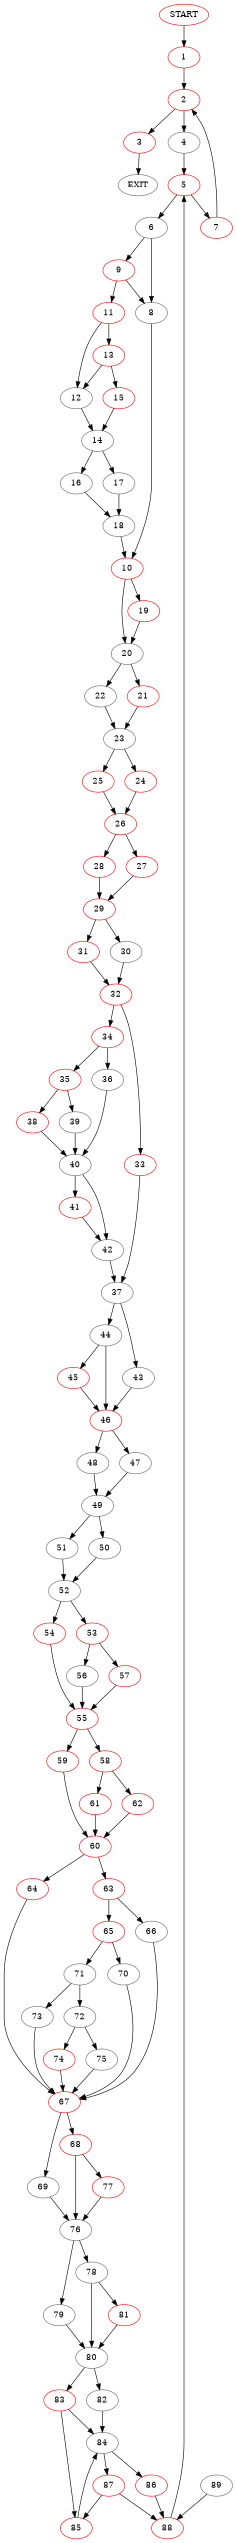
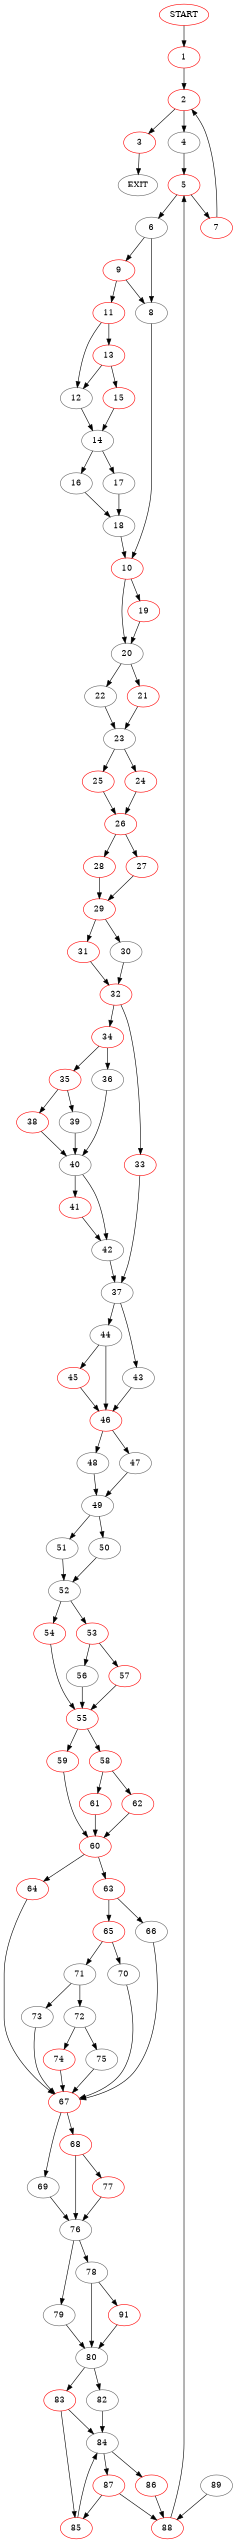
(124, 2315) -> (124, 2315)
